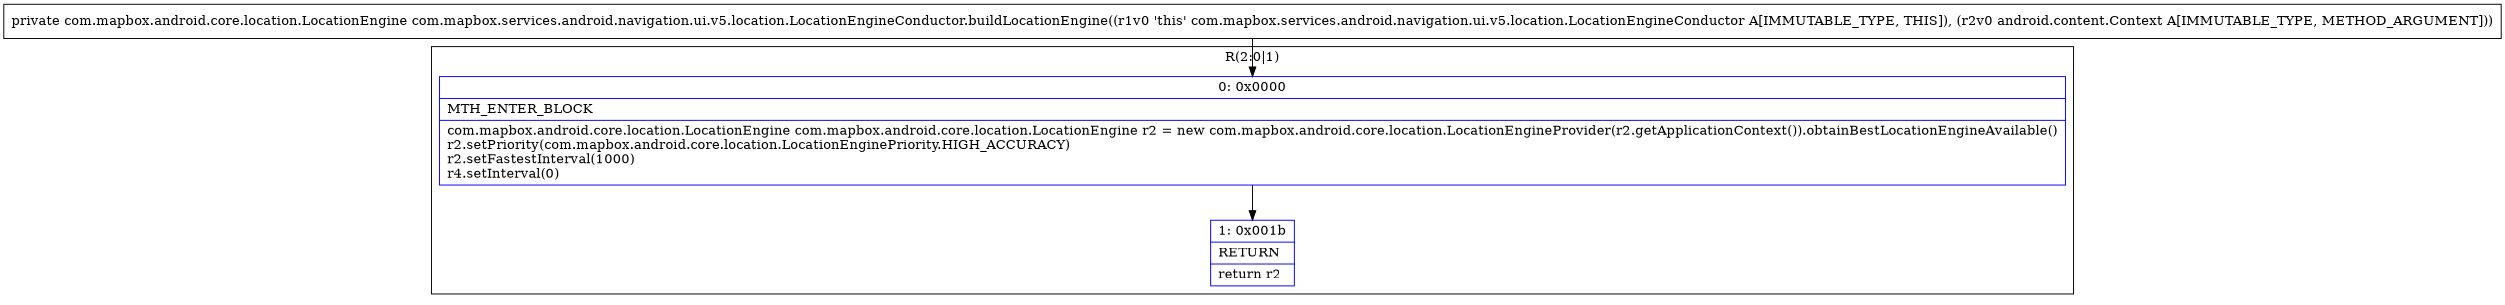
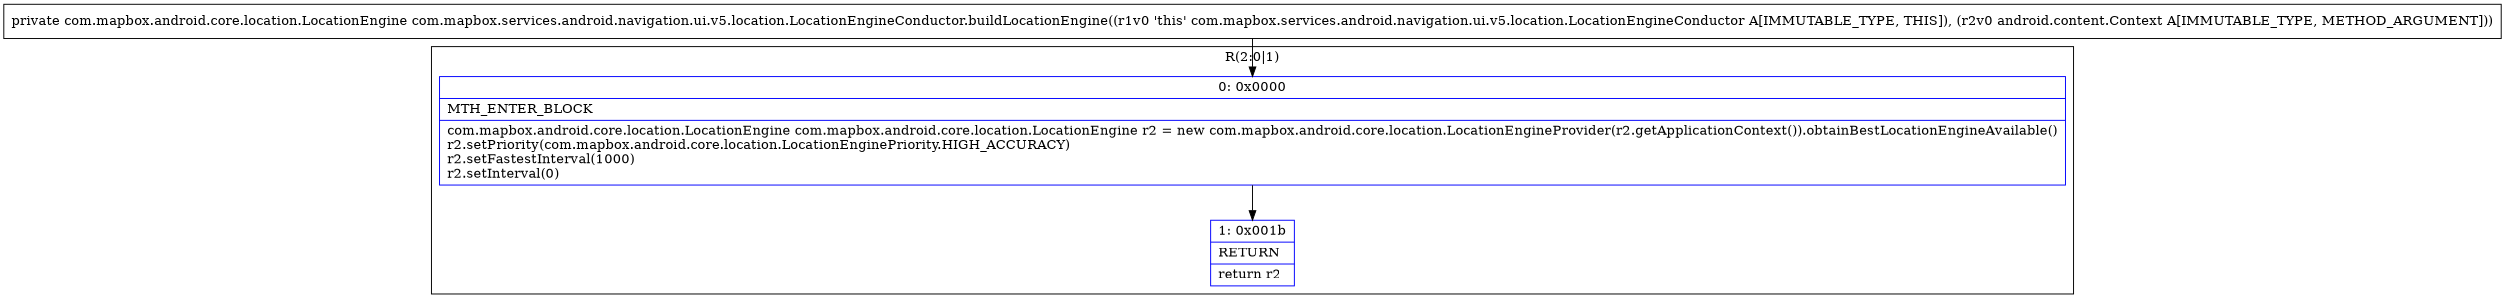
(503, 174) -> (503, 174)
